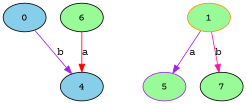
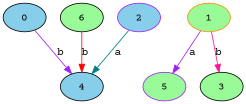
none -> (139, 17)
(85, 52) -> (85, 52)
(222, 87) -> (222, 87)
